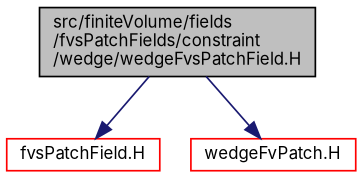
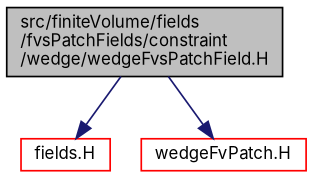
(83, 155) -> (66, 155)
